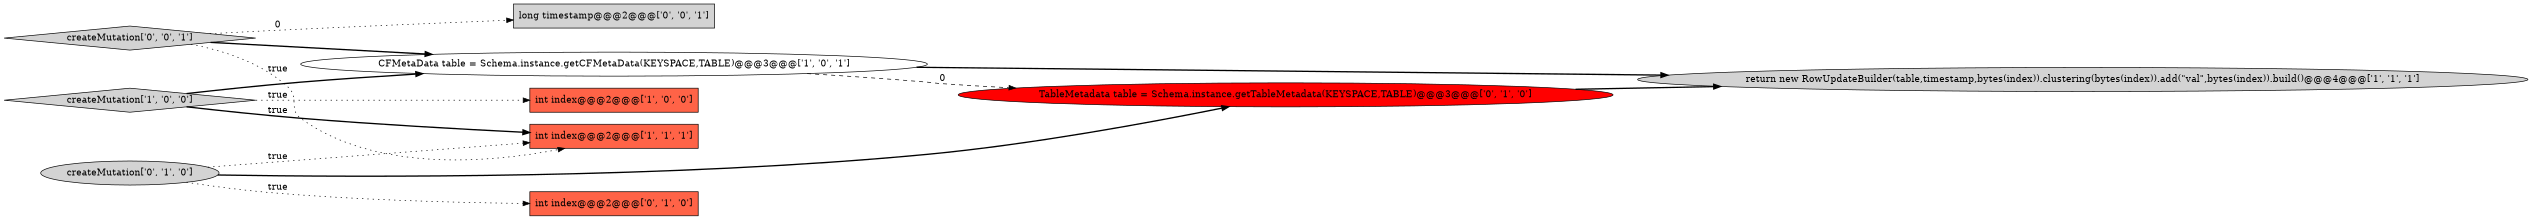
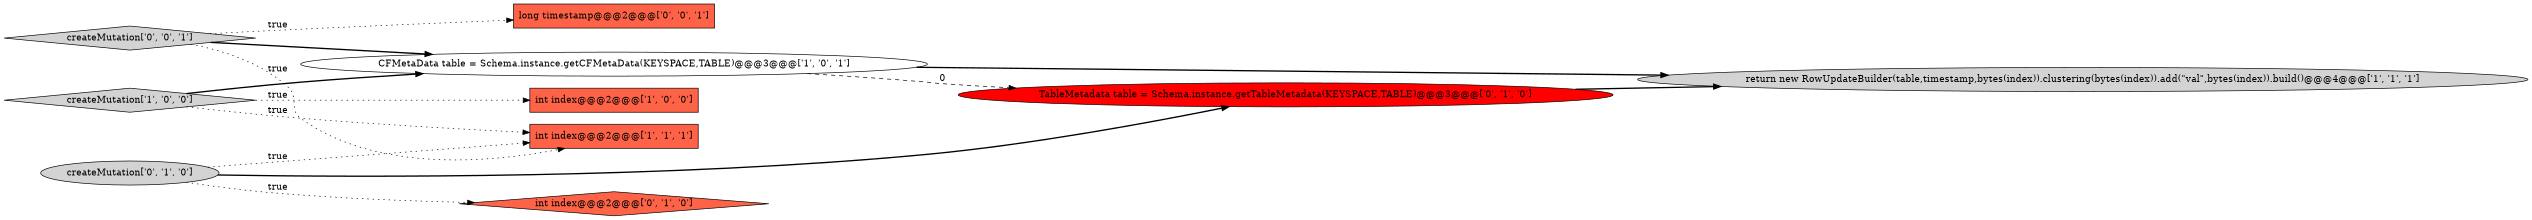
(614, 16) -> (614, 16)
(278, 25) -> (278, 25)
(355, 122) -> (355, 122)
(614, 204) -> (614, 204)
